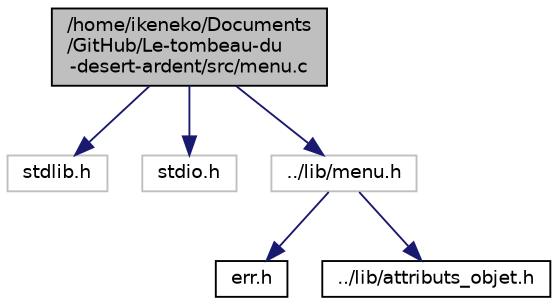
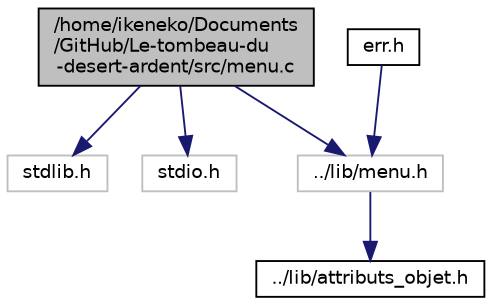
(304, 219) -> (378, 101)
